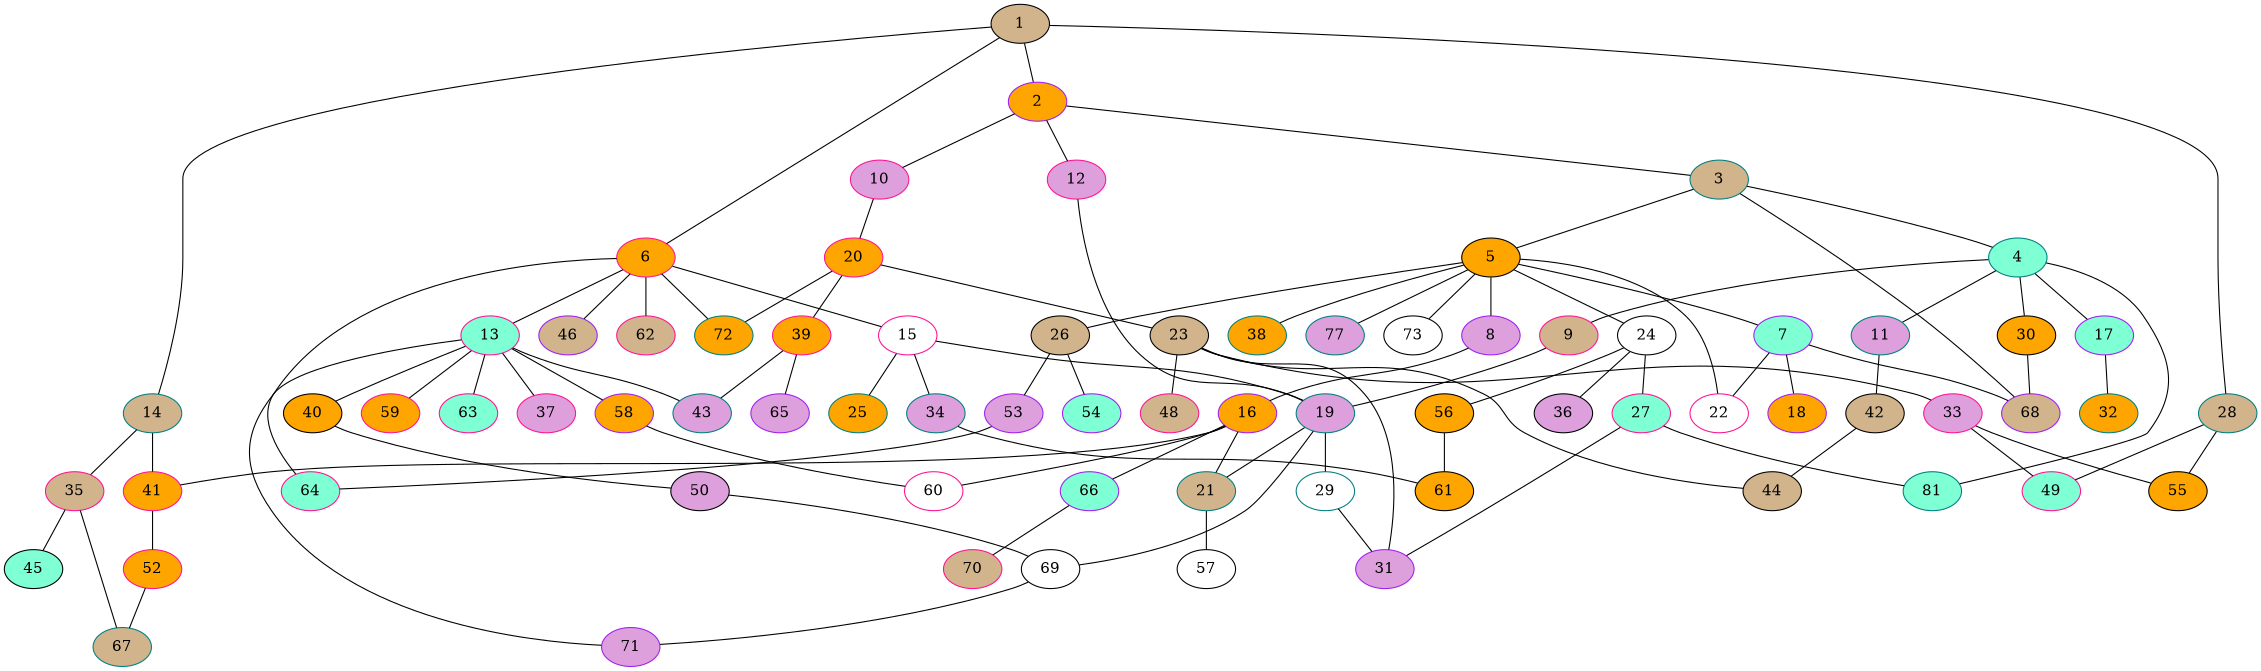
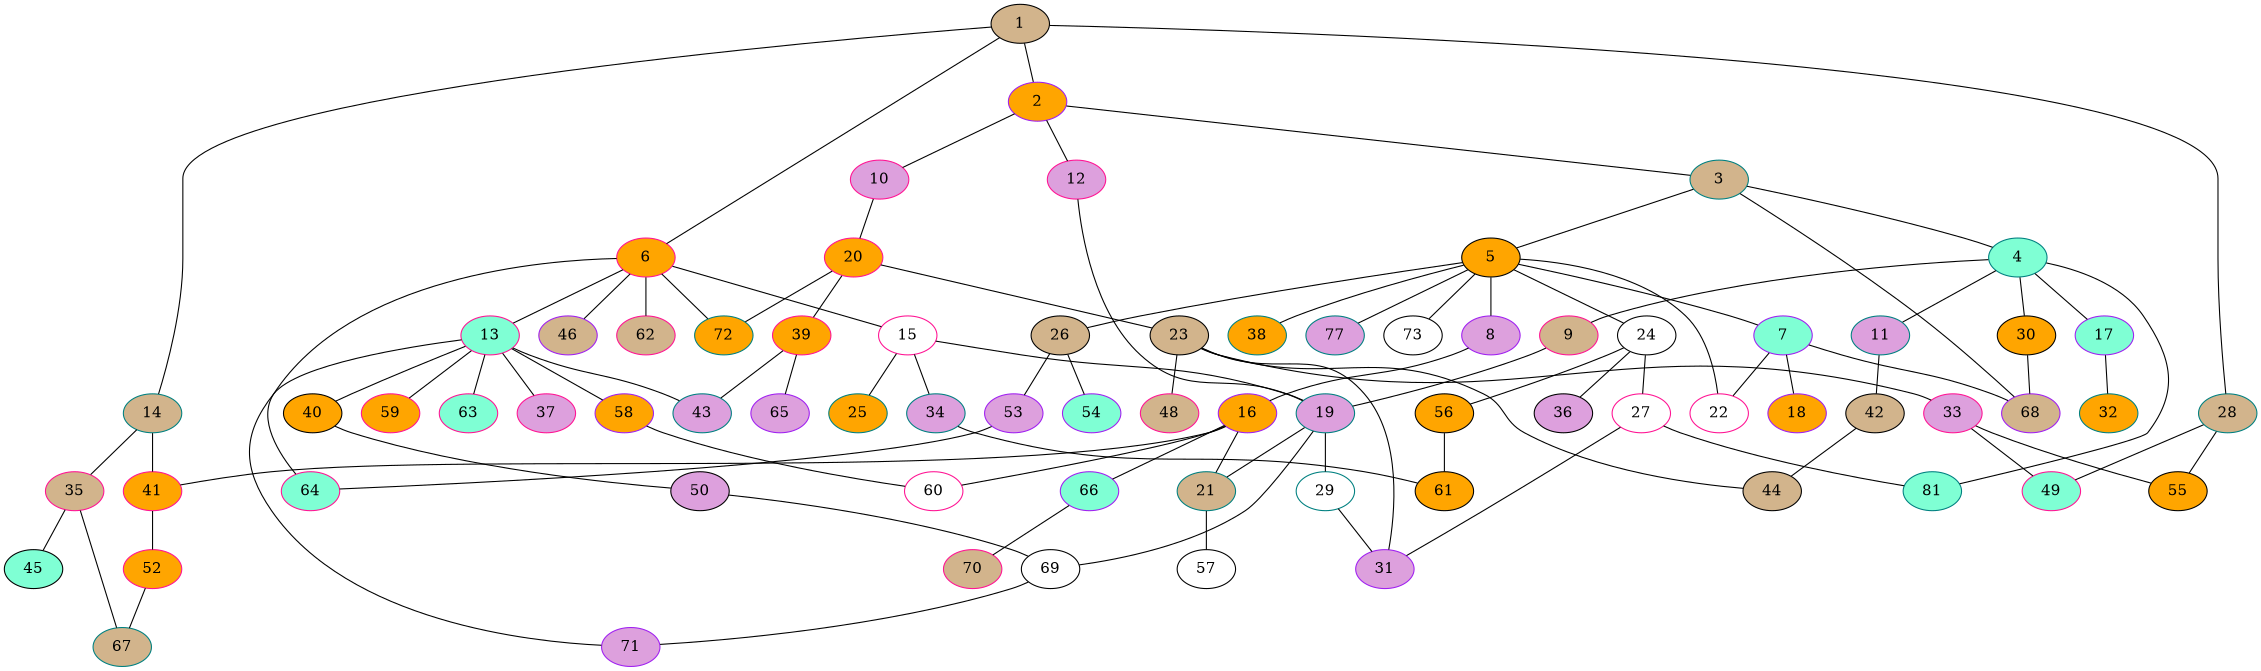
(1641, 413) -> (1641, 413)
